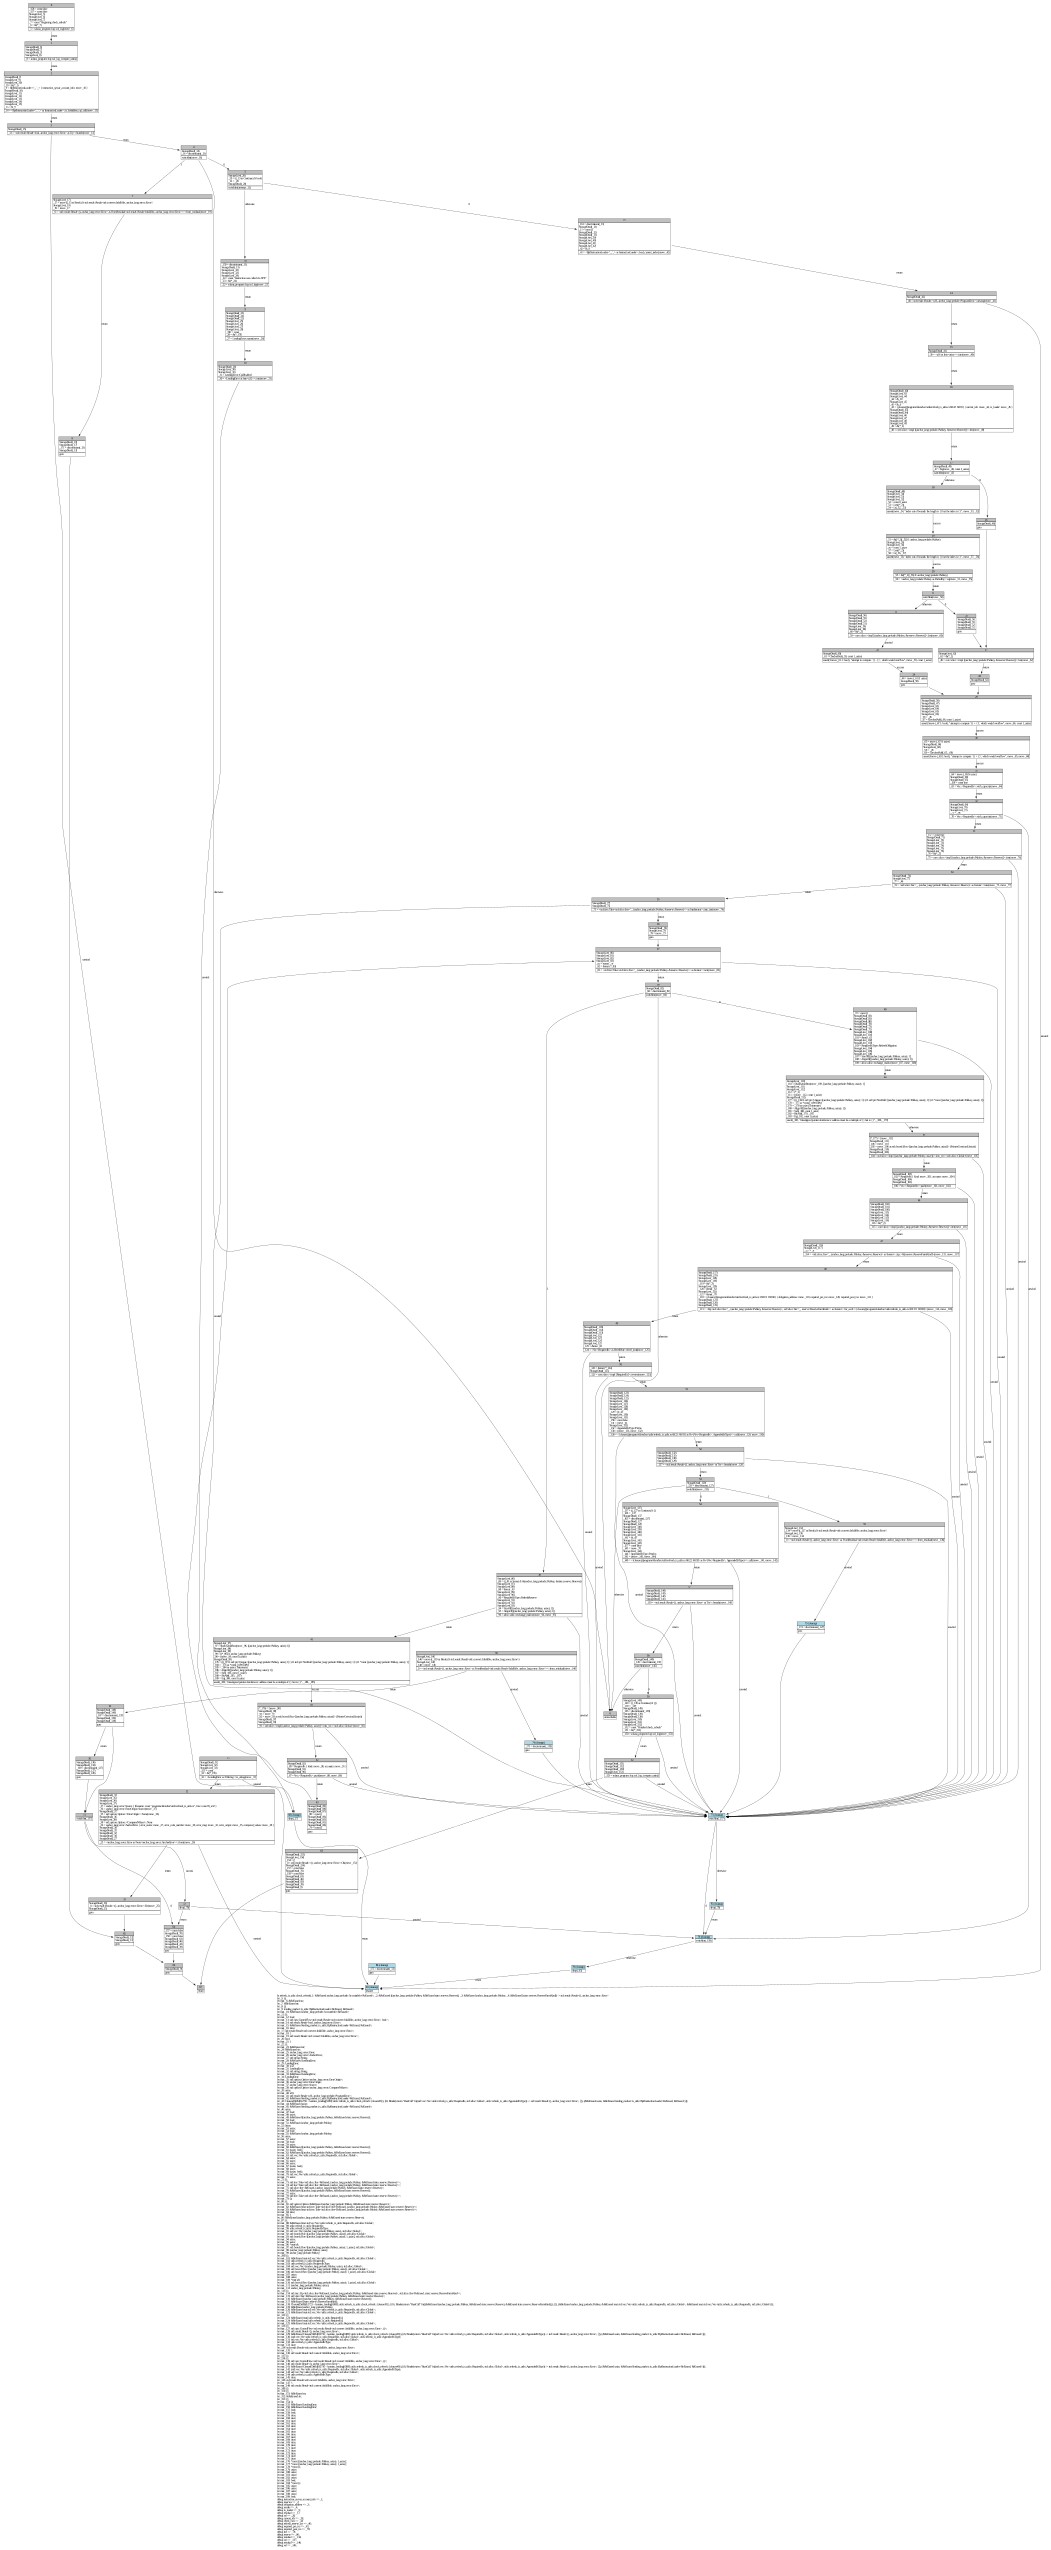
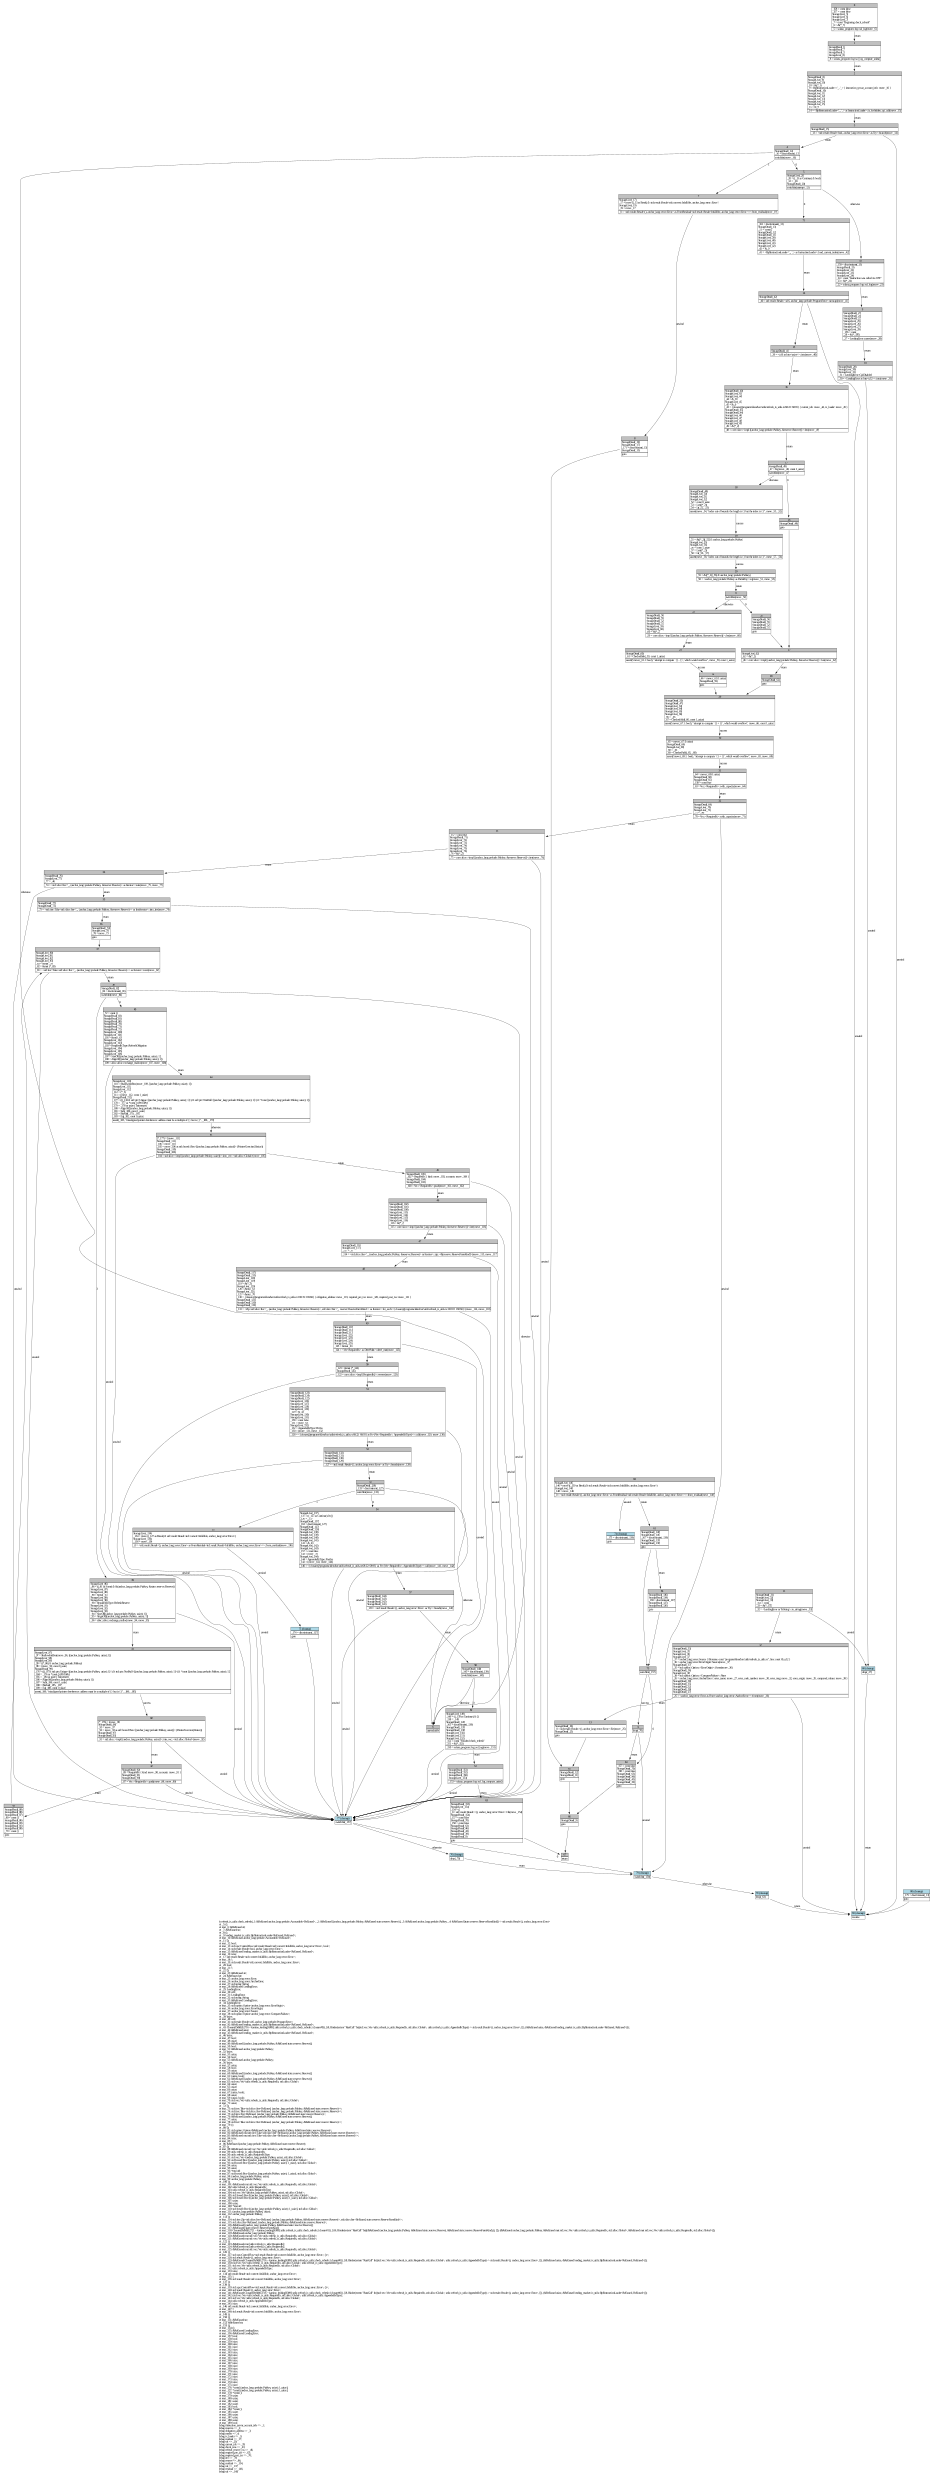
(104, 324) -> (680, 324)
(889, 643) -> (689, 643)
(616, 1802) -> none
